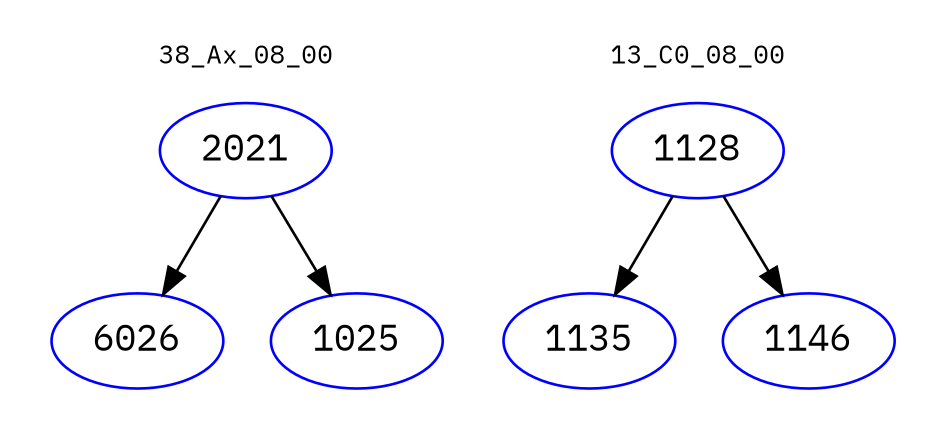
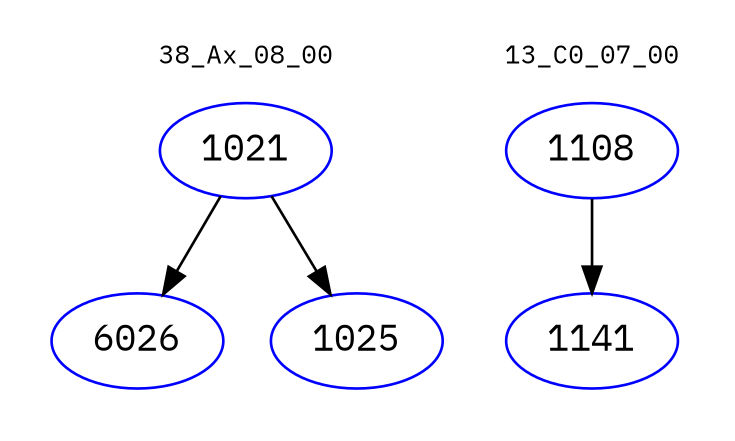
(699, 57) -> (593, 57)
(246, 151) -> (246, 151)
(698, 151) -> (592, 151)
(589, 341) -> none
(809, 341) -> (592, 341)
